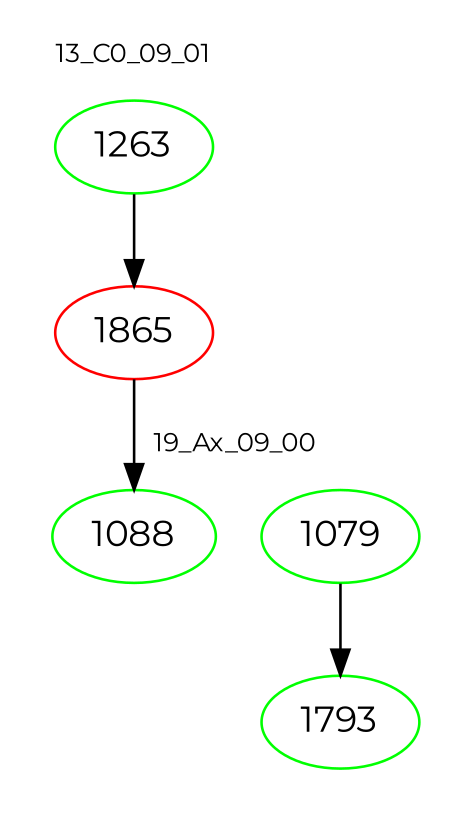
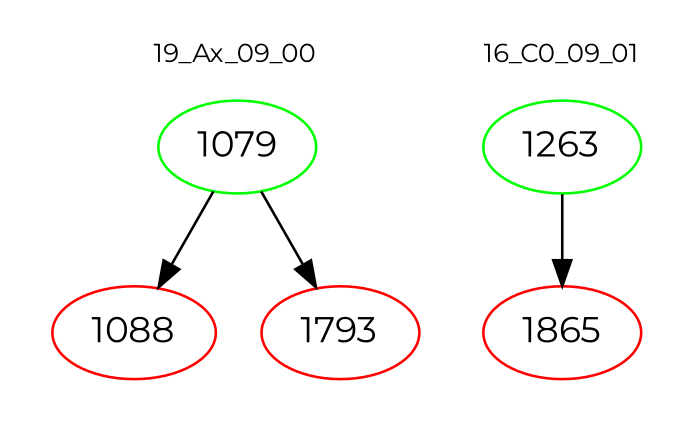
(134, 55) -> (562, 55)
(134, 436) -> (193, 228)
(134, 536) -> (134, 333)
(340, 722) -> (340, 333)
